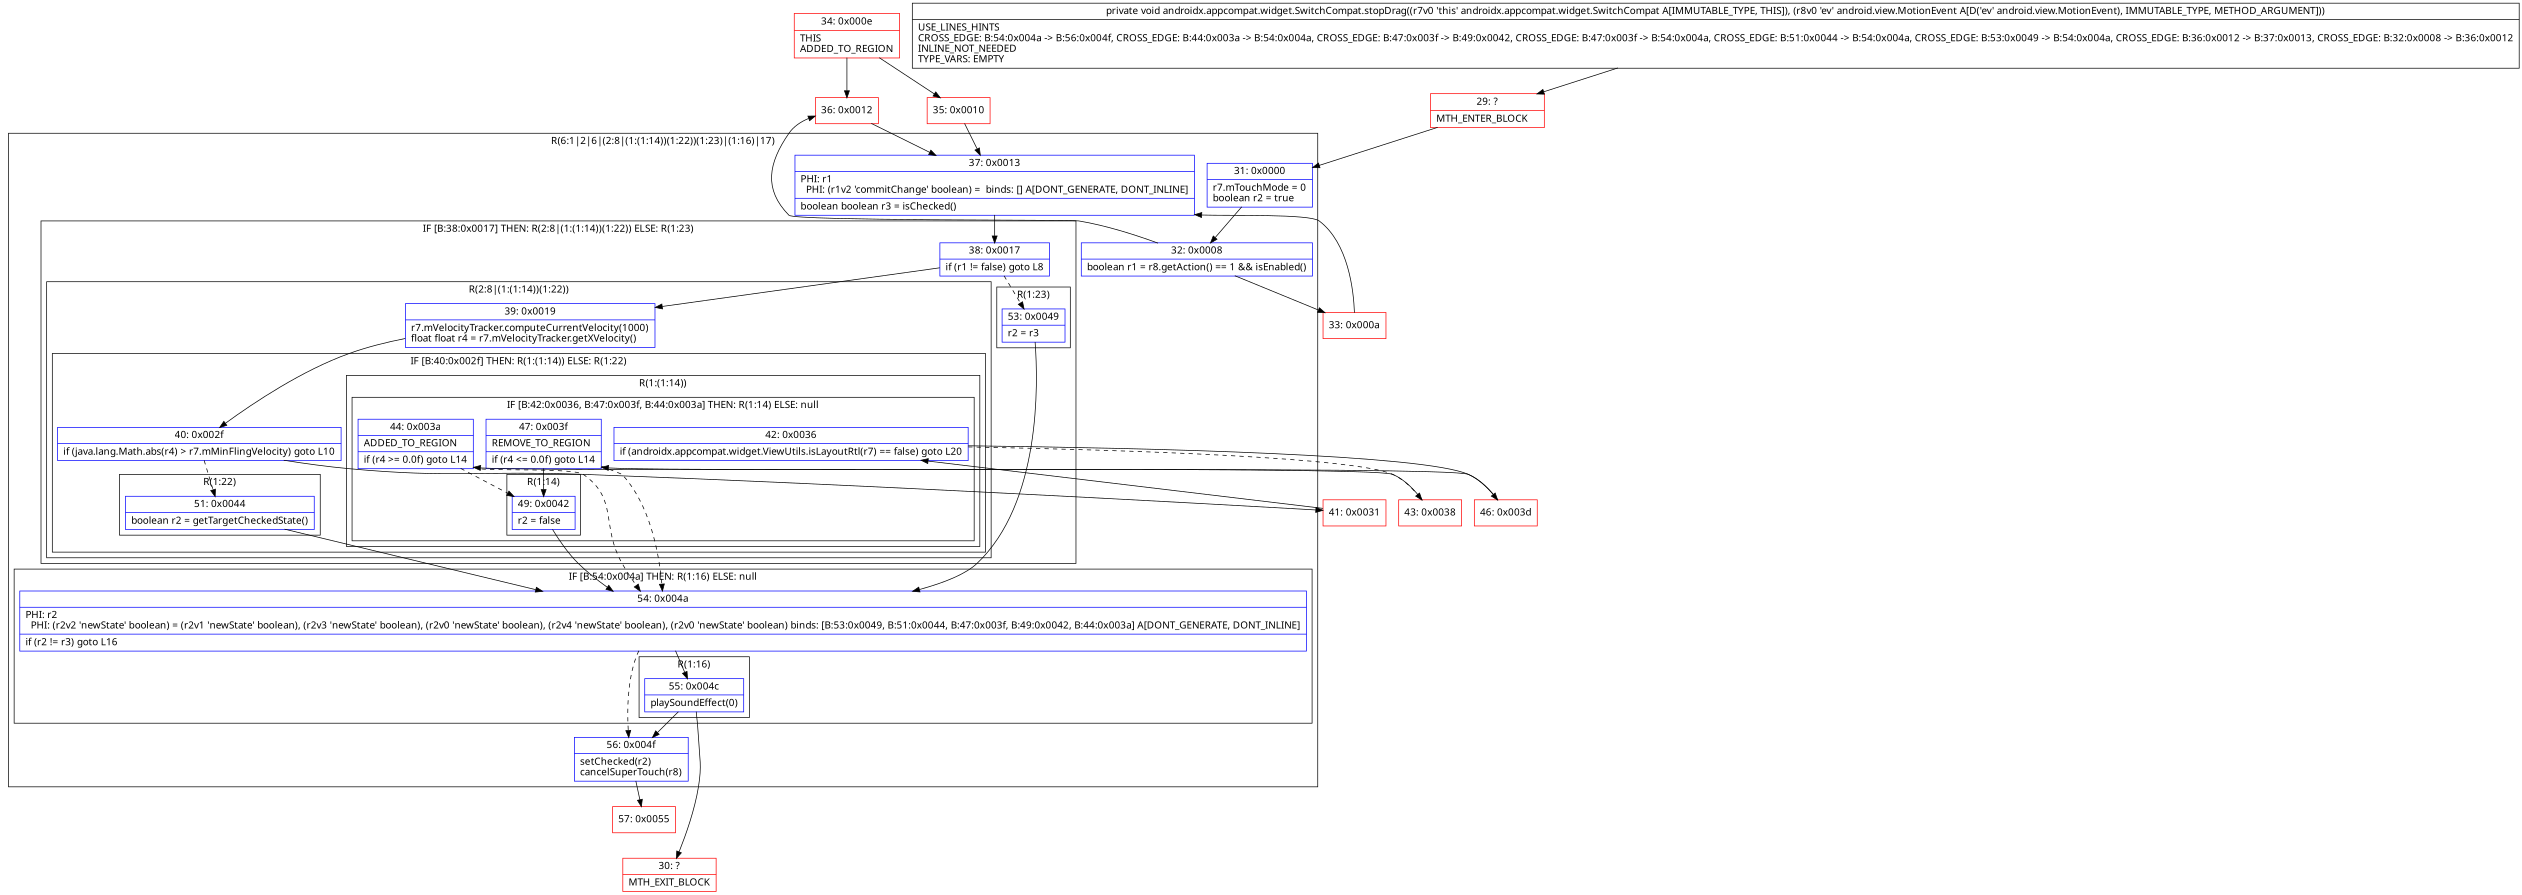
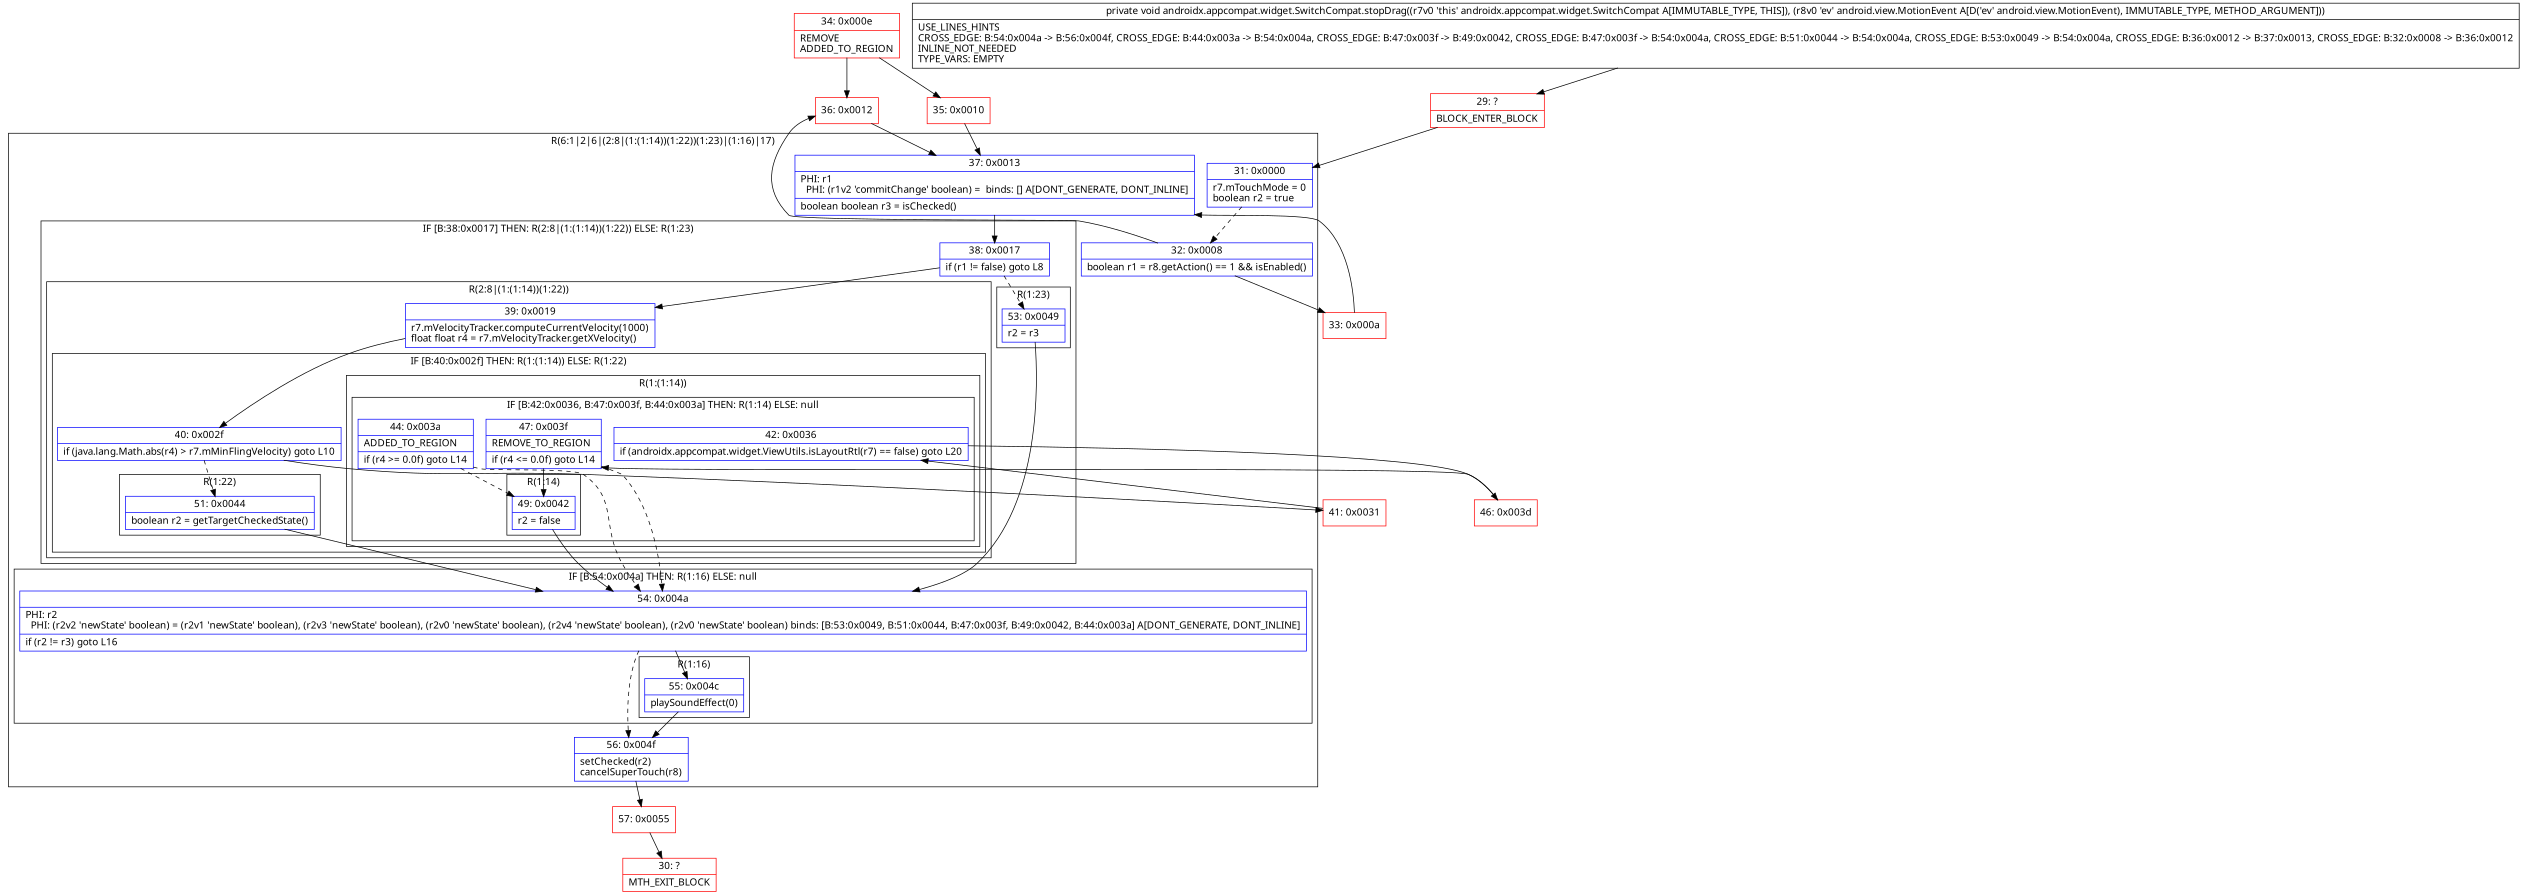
(811, 39) -> (820, 39)
(1482, 119) -> (1487, 119)
(1228, 222) -> (1228, 222)
(1430, 513) -> none
(699, 780) -> (654, 842)
